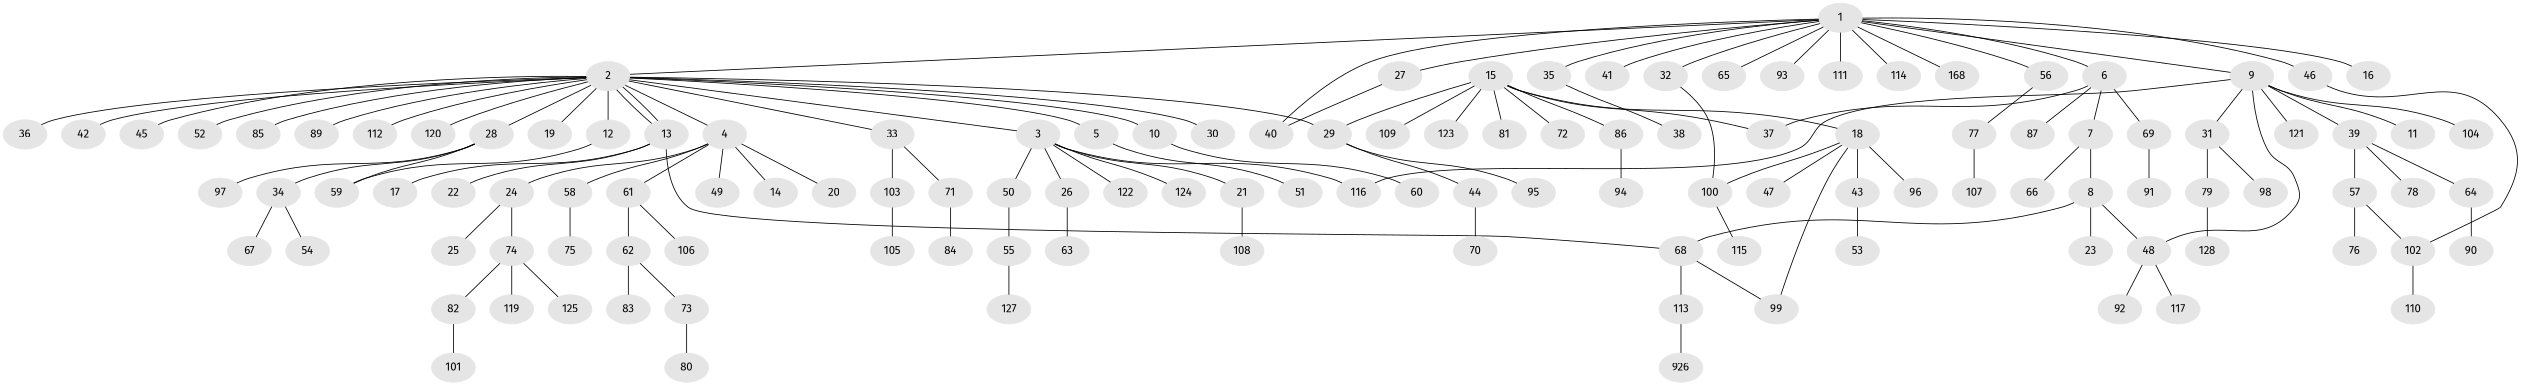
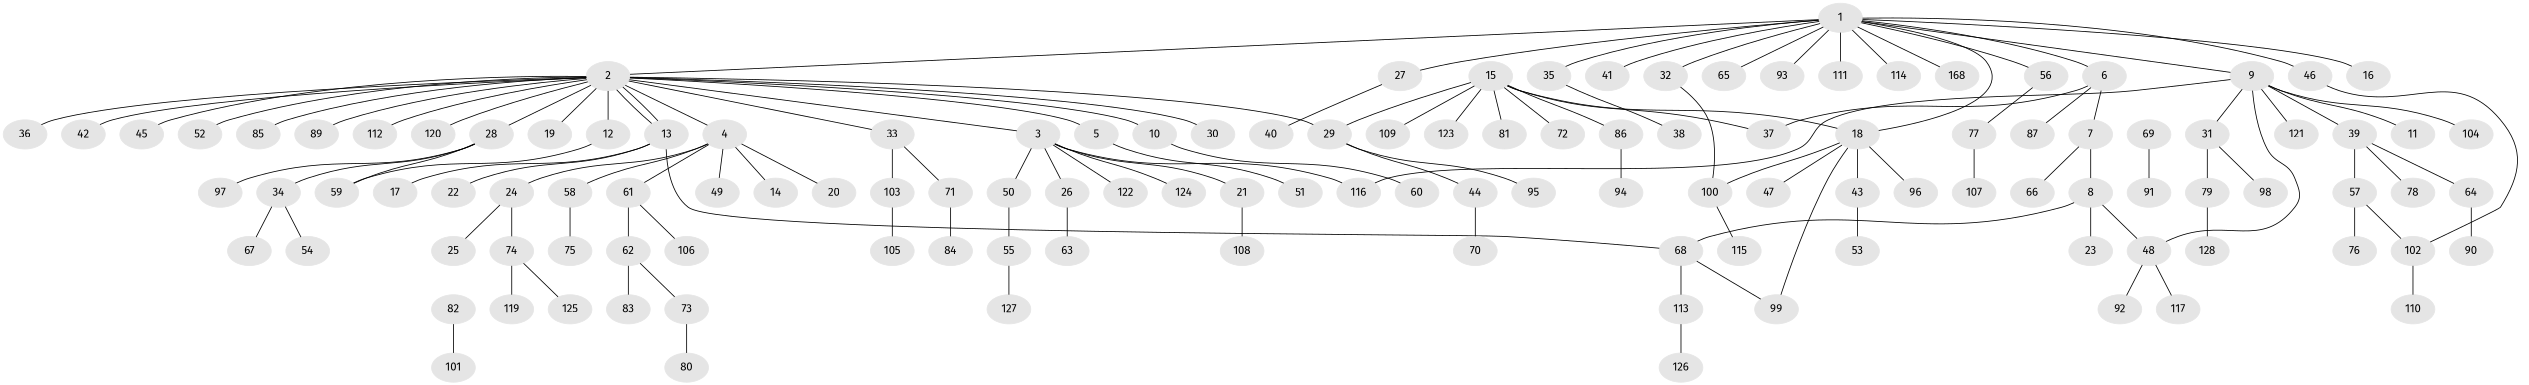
(1471, 41) -> (1989, 69)
(2127, 105) -> none
(483, 280) -> none
(1681, 368) -> (1681, 368)
